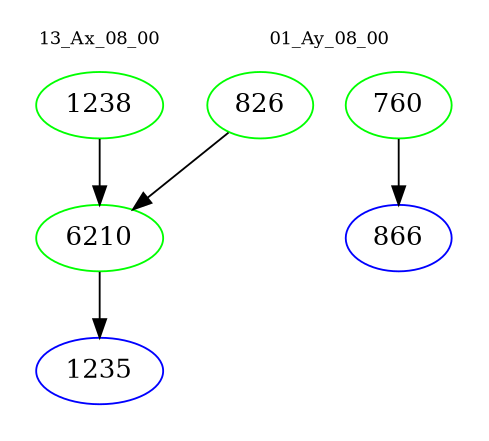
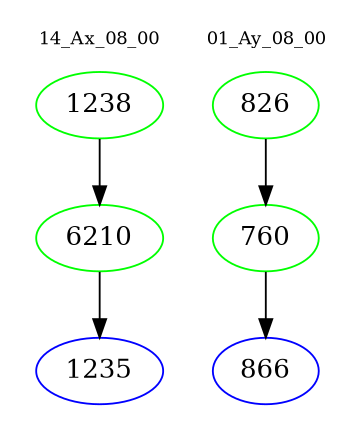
(100, 40) -> (100, 40)
(204, 152) -> (266, 163)
